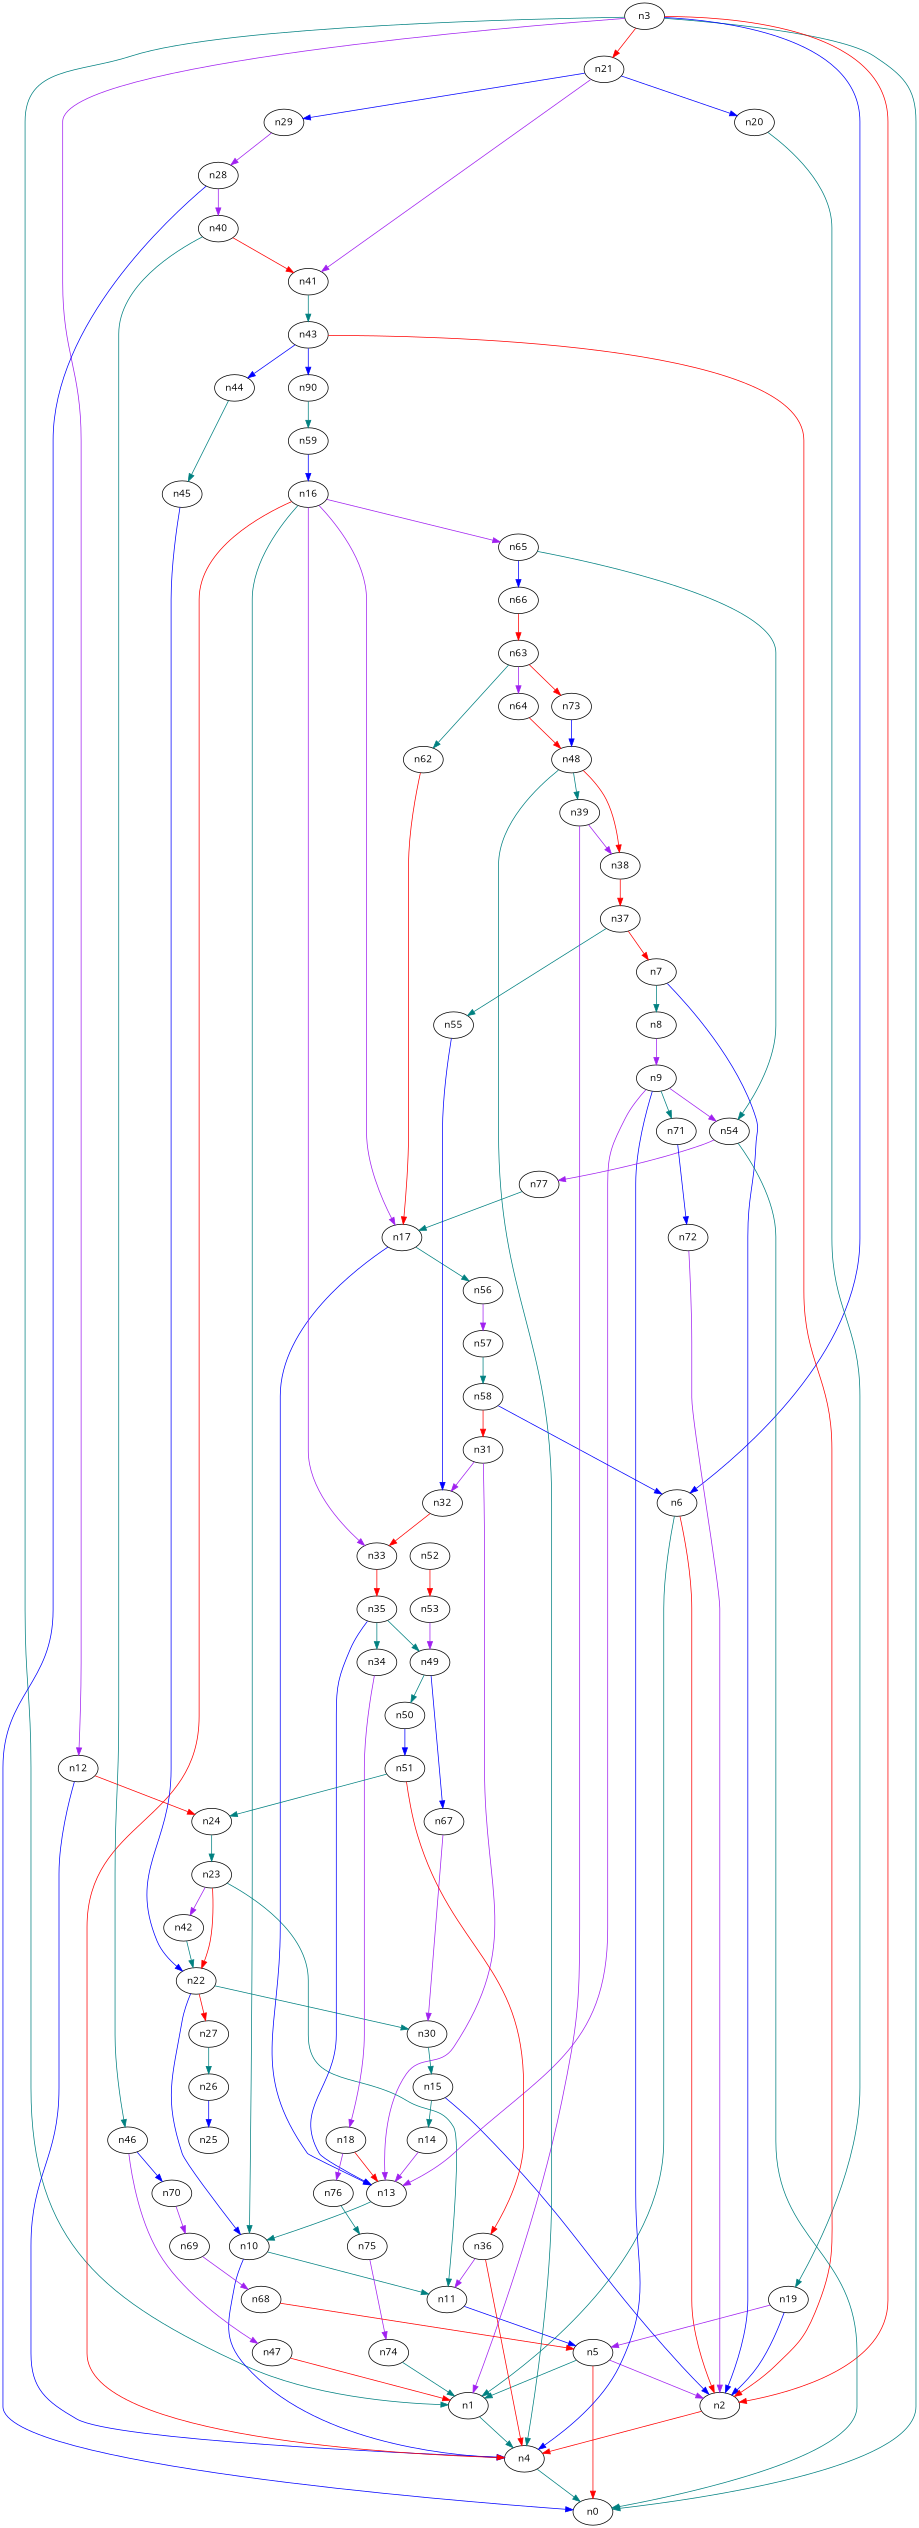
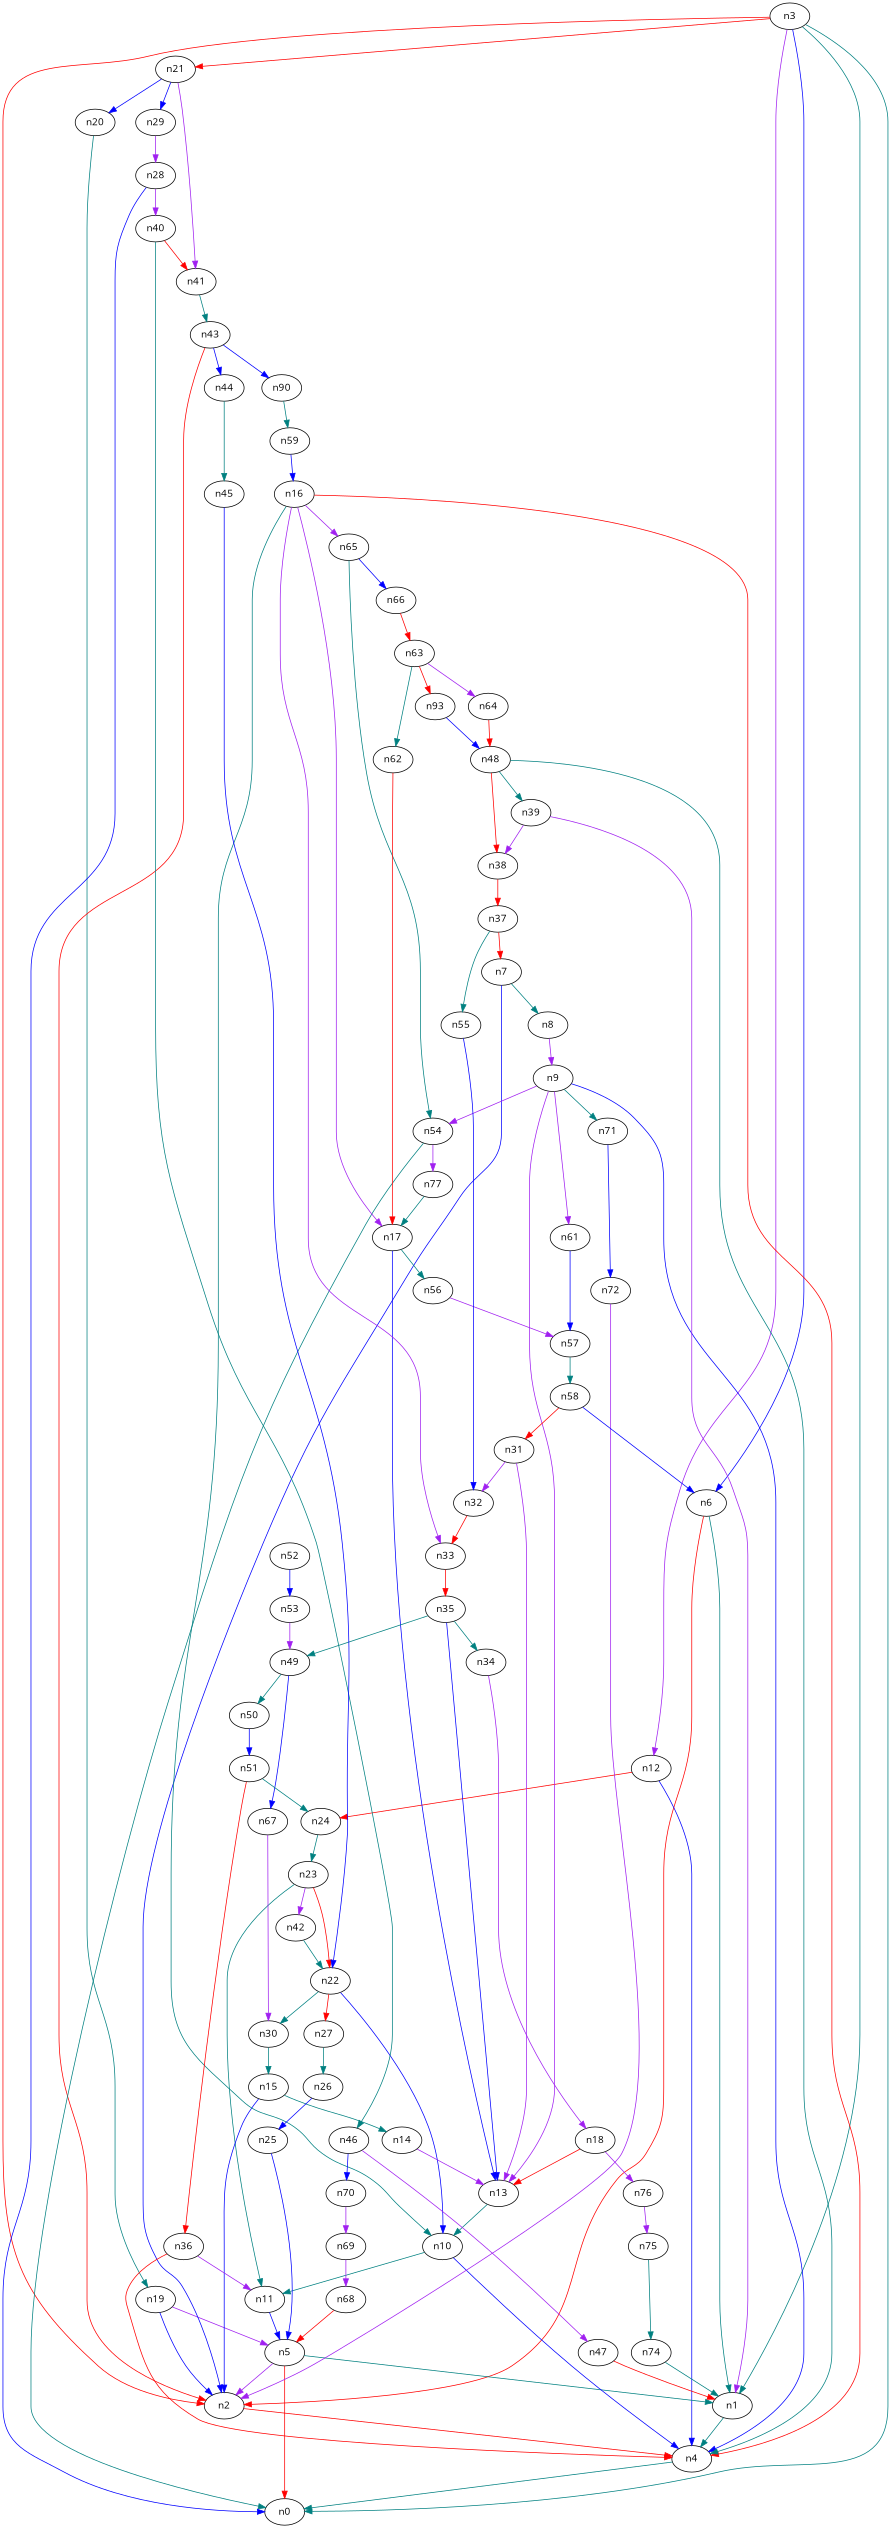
(572, 707) -> (435, 707)
none -> (570, 1238)
(430, 1579) -> (290, 1579)
(348, 2217) -> (645, 2216)
none -> (289, 2242)
(377, 2296) -> (650, 2296)
